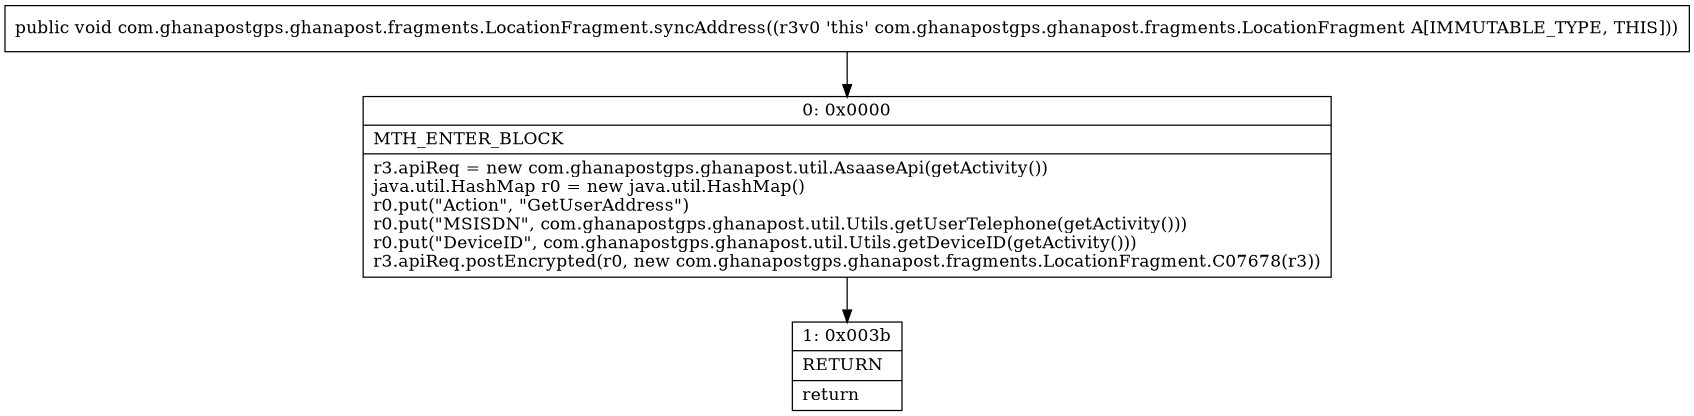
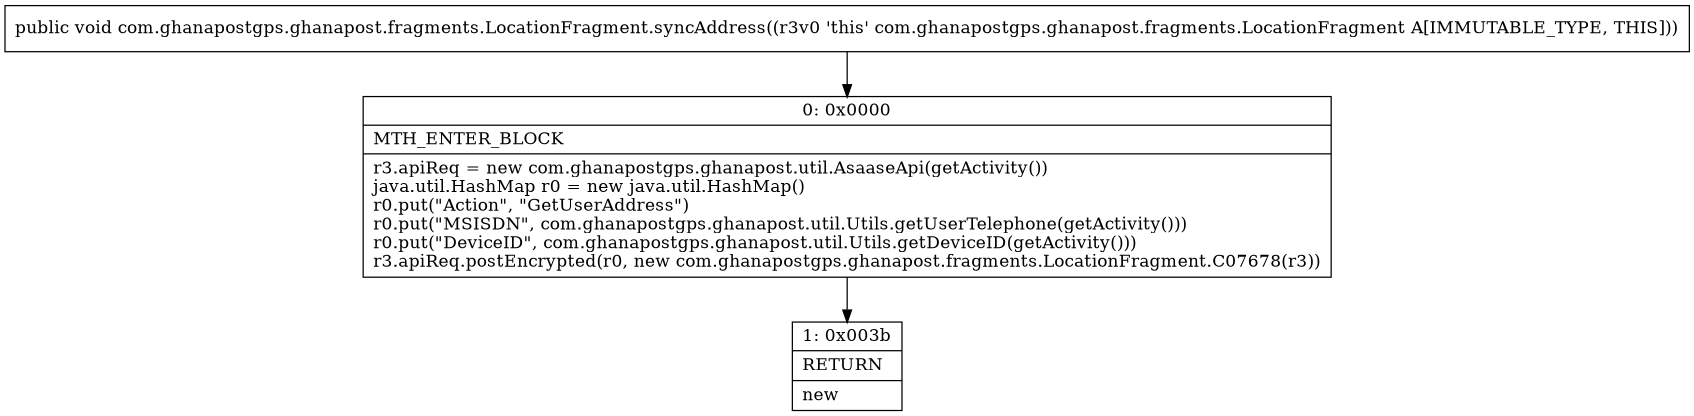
(831, 395) -> (821, 395)
